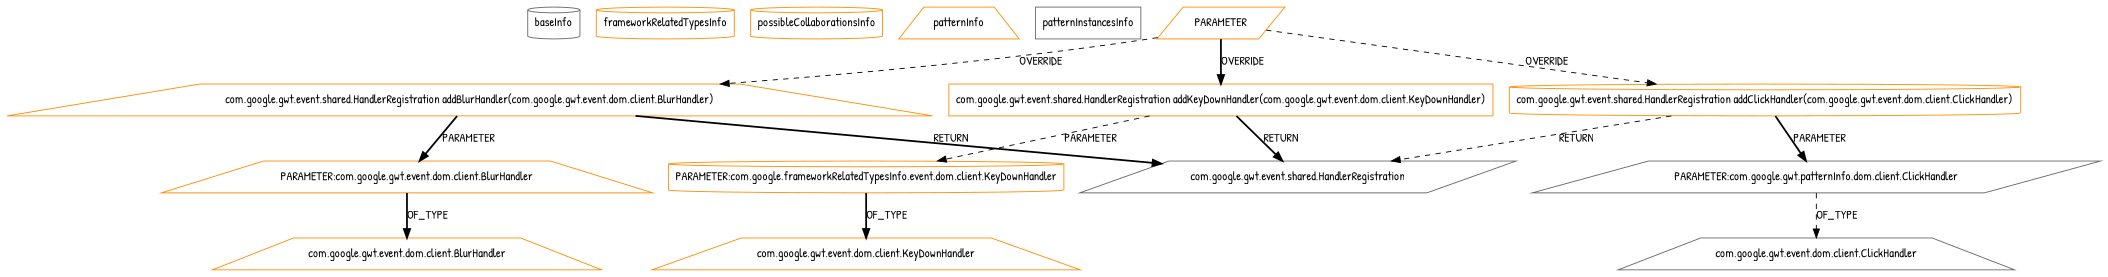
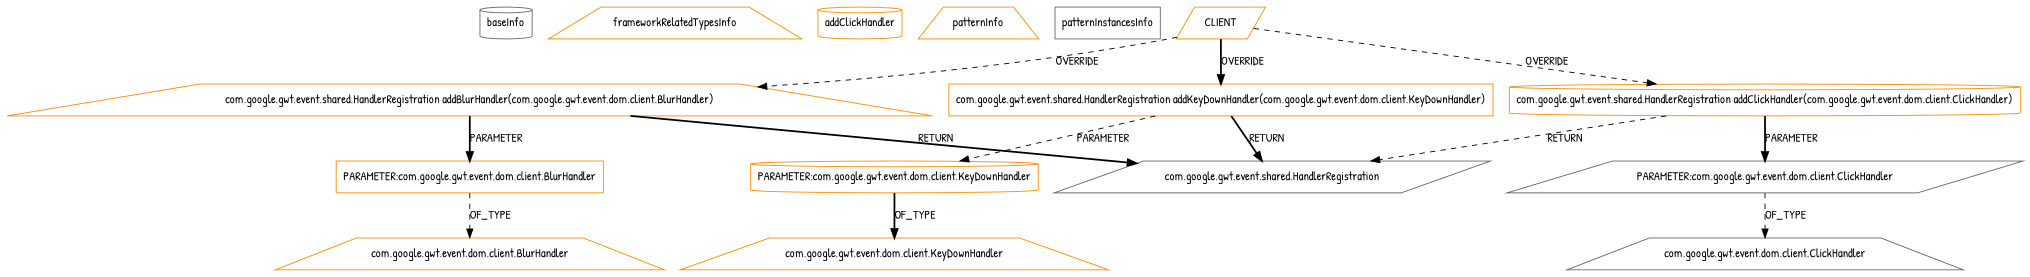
(665, 23) -> (675, 23)
(817, 23) -> (860, 23)
(1221, 23) -> (1221, 23)
(407, 177) -> (470, 177)
(866, 177) -> (894, 177)
(1816, 177) -> (1765, 177)
(407, 211) -> (470, 211)
